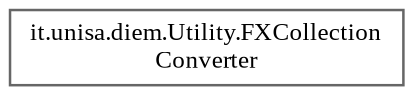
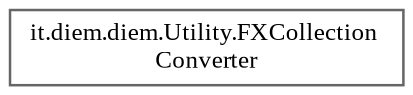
(207, 48) -> (207, 48)
